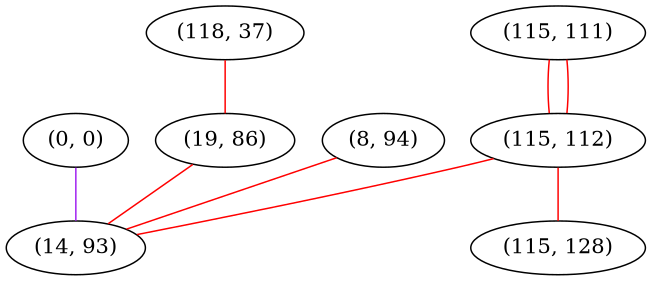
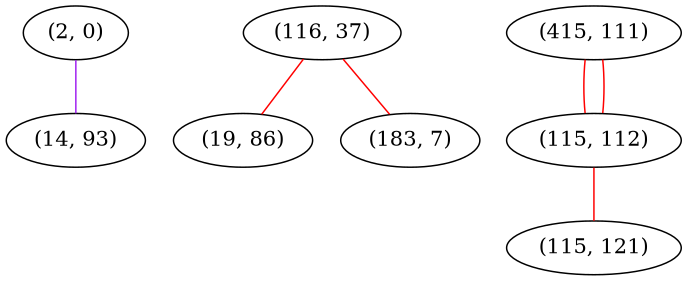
(225, 33) -> (322, 33)
(558, 33) -> (594, 33)
(76, 140) -> (76, 33)
(383, 140) -> none
none -> (410, 140)
(150, 194) -> none
(316, 198) -> none
(558, 248) -> (594, 248)
